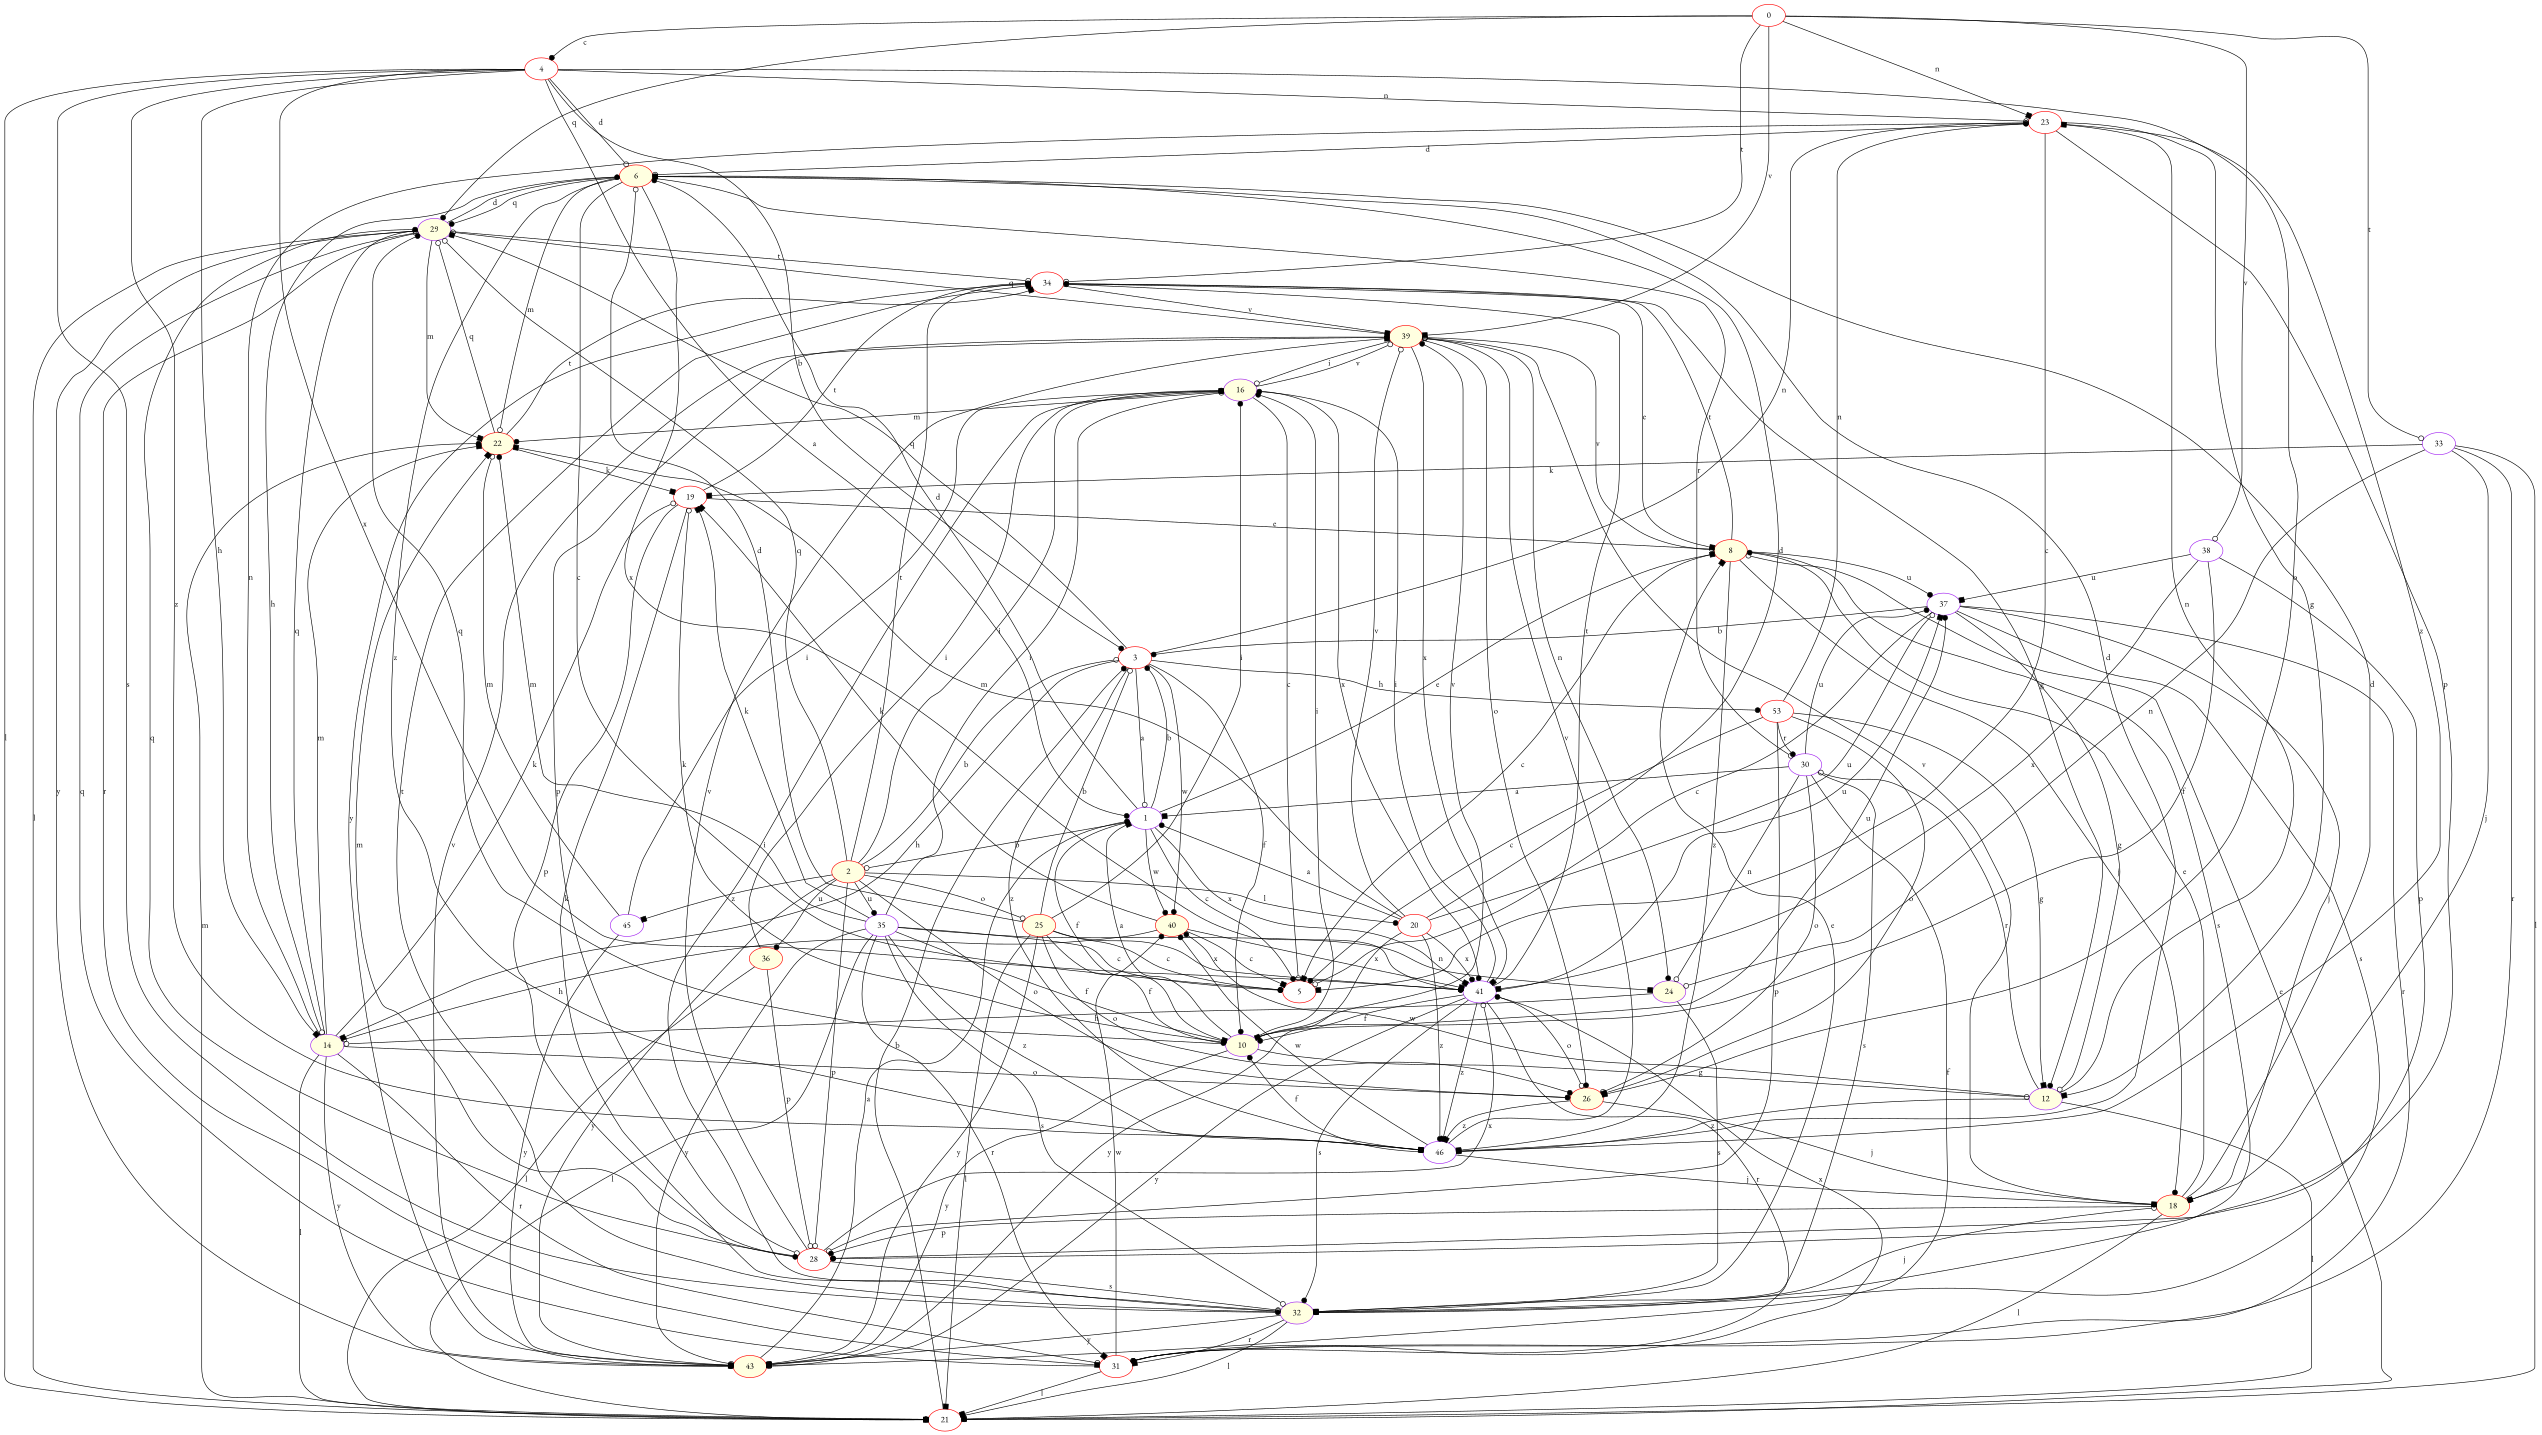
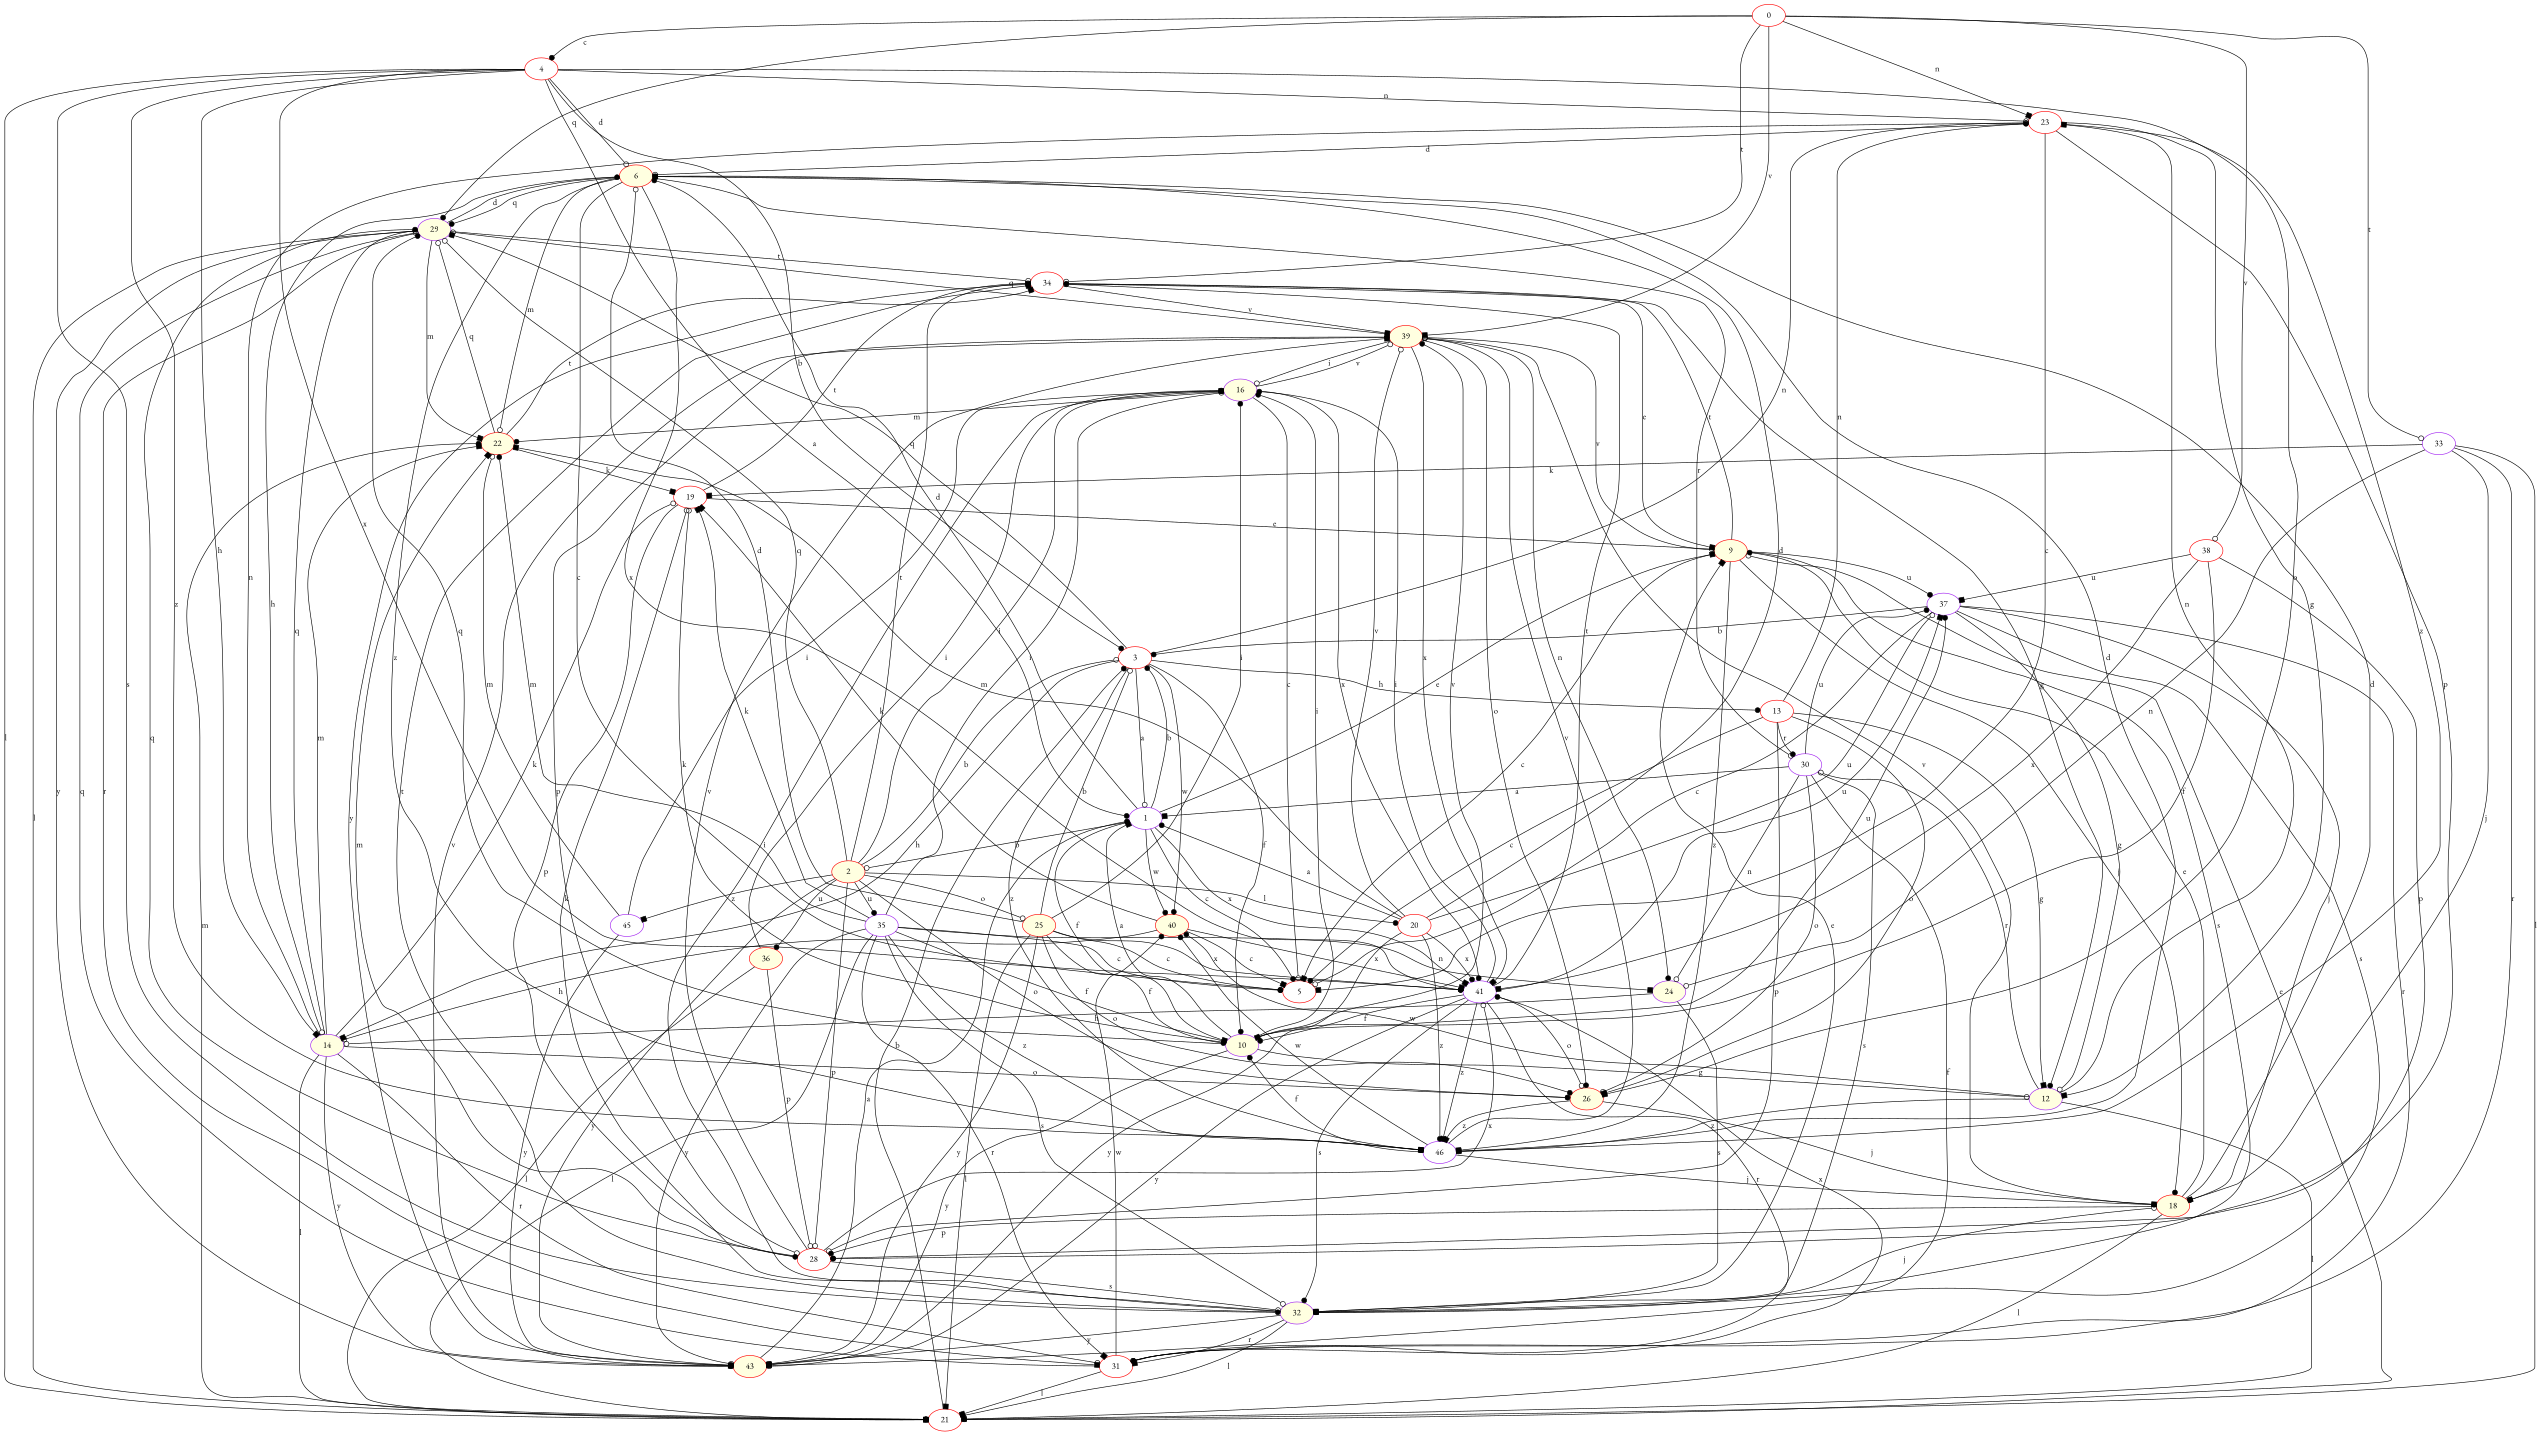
(1731, 551) -> (1731, 551)
(2206, 551) -> (2206, 551)
(1777, 711) -> (1777, 711)
(642, 1153) -> (623, 1131)
